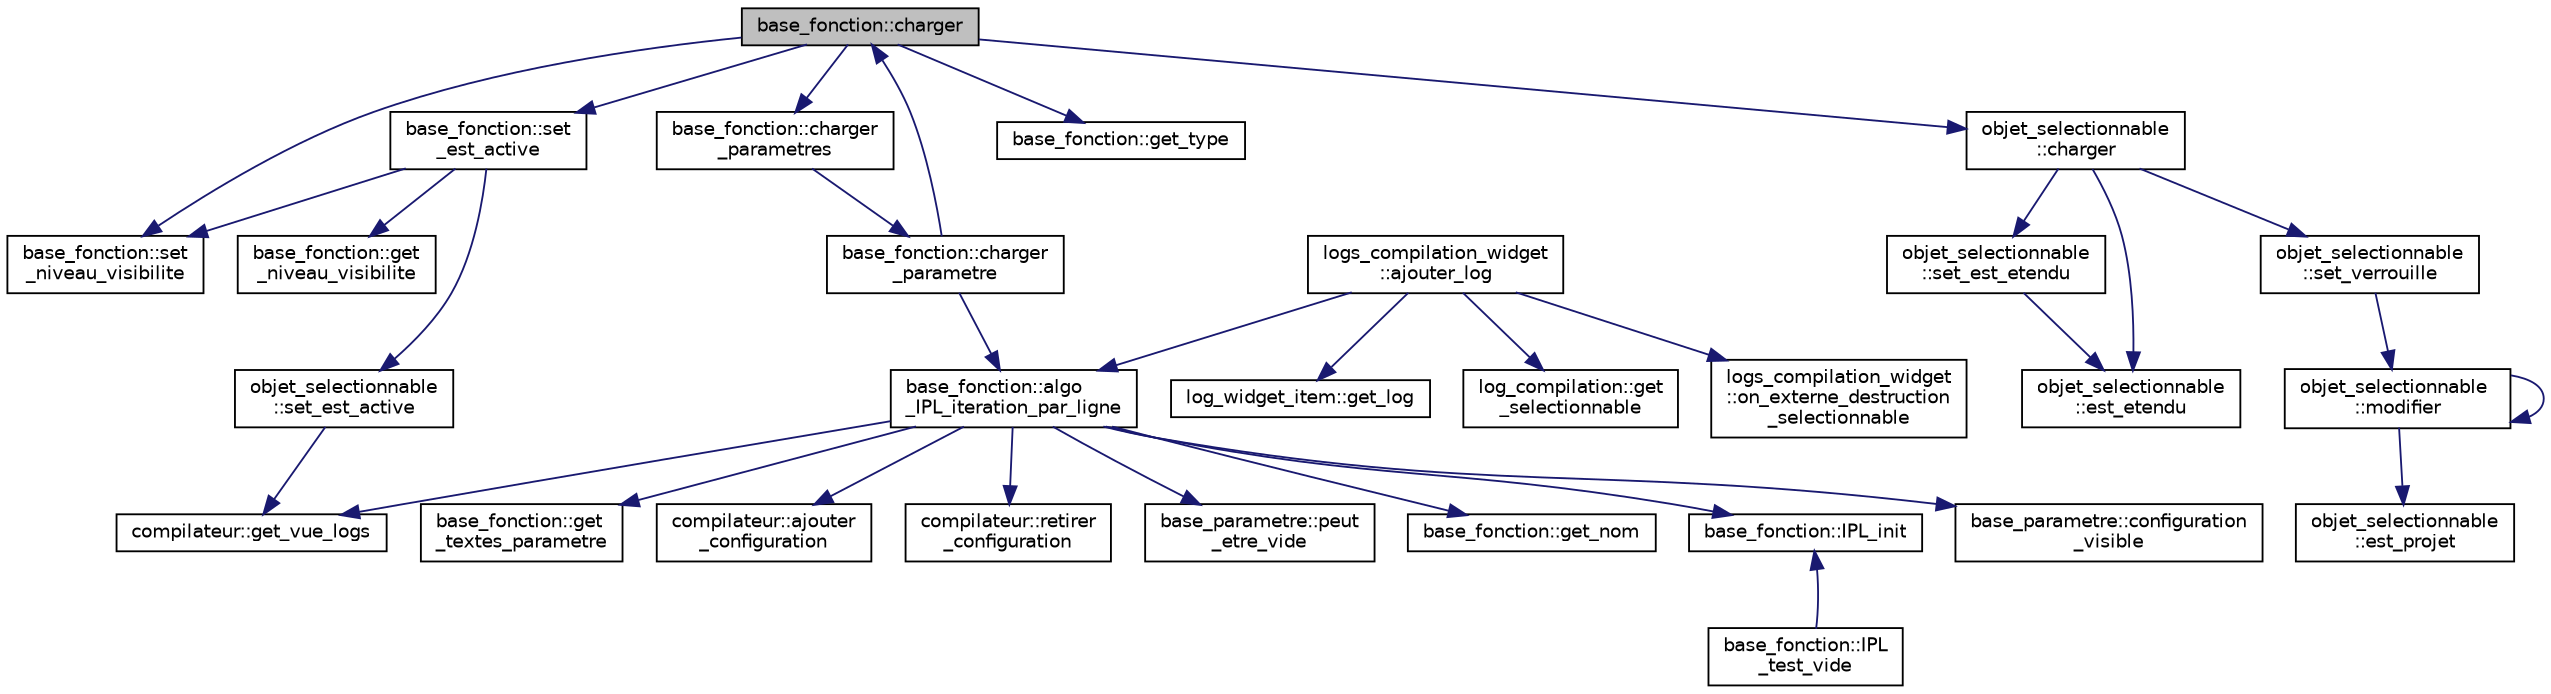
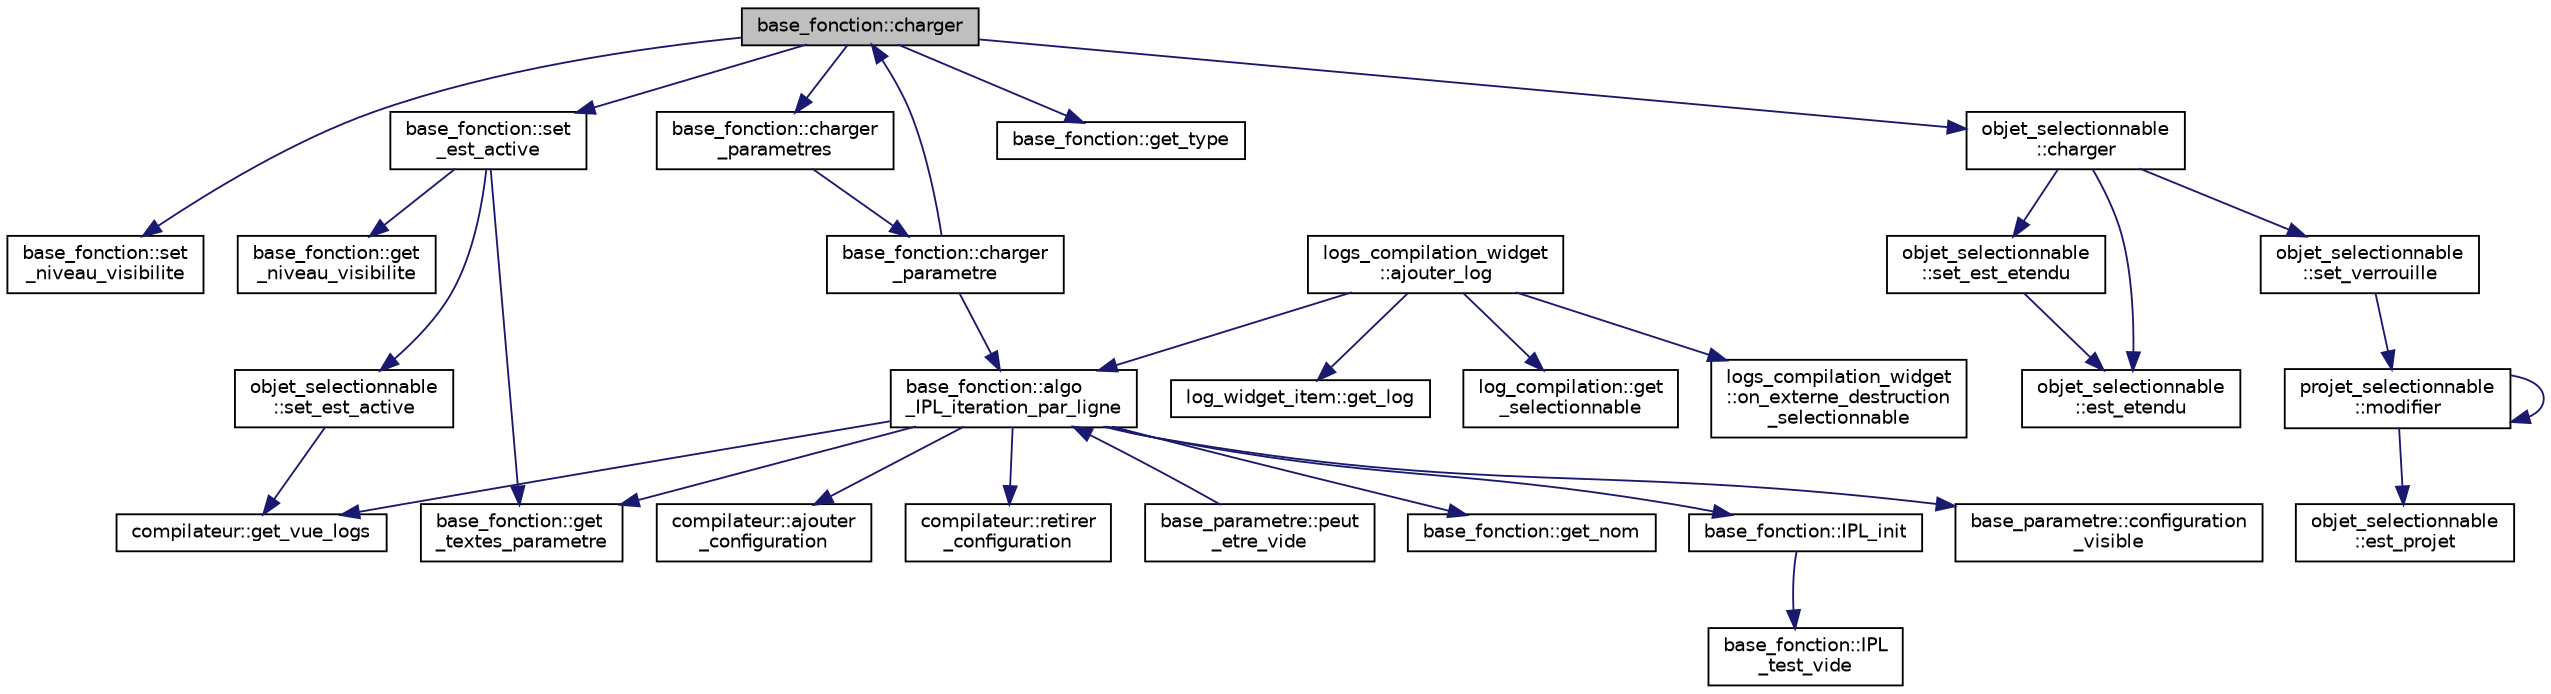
(306, 200) -> (504, 327)
(2398, 399) -> (2398, 399)
(1118, 462) -> (1156, 469)
(1818, 599) -> (1793, 580)
